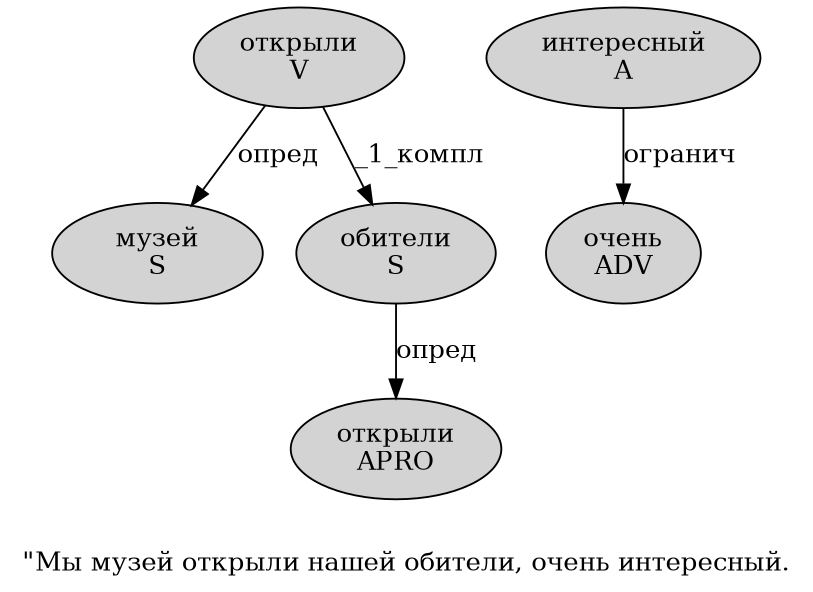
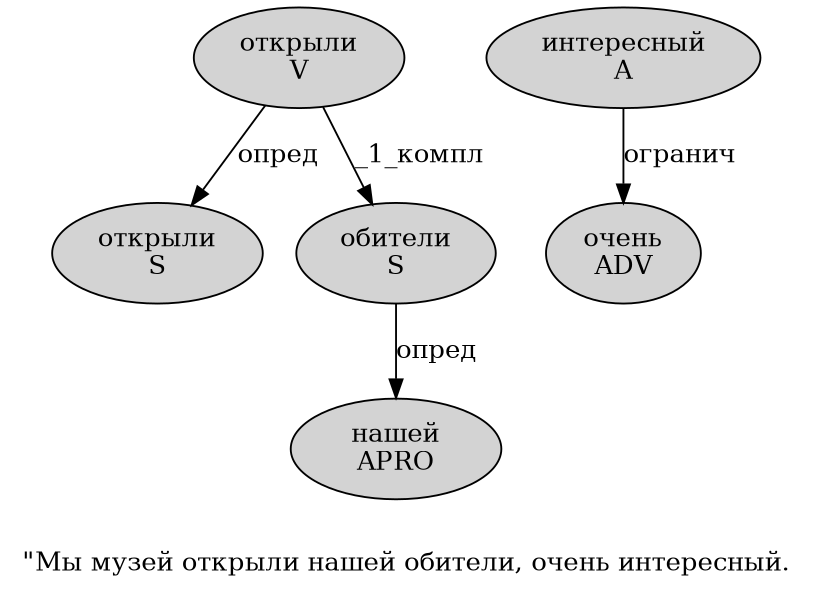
(157, 253) -> (157, 253)
(396, 449) -> (396, 449)
